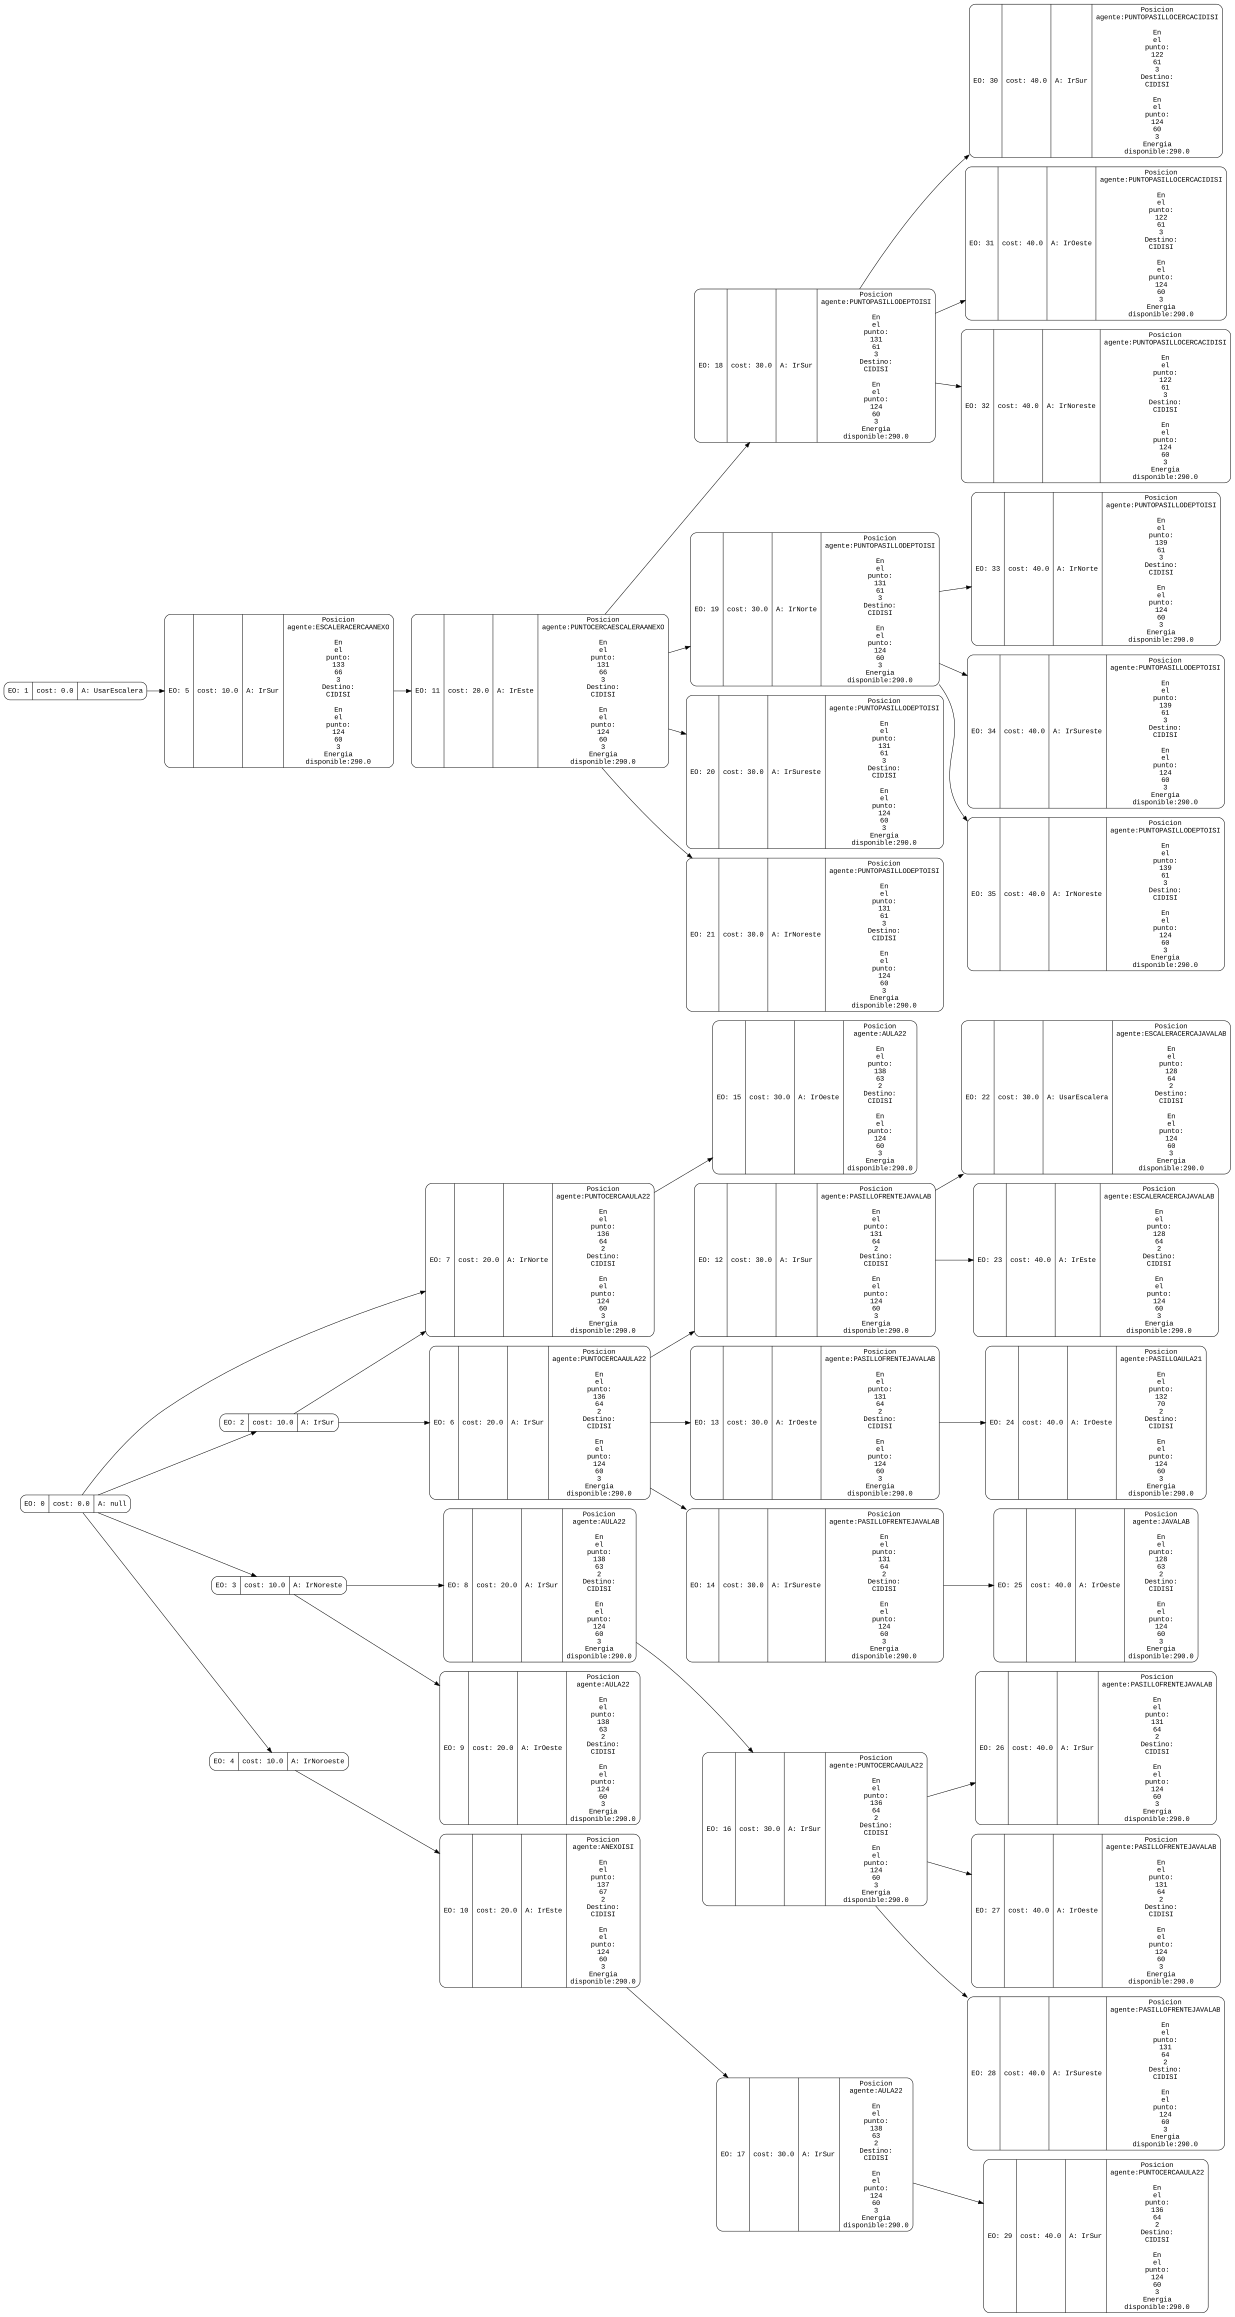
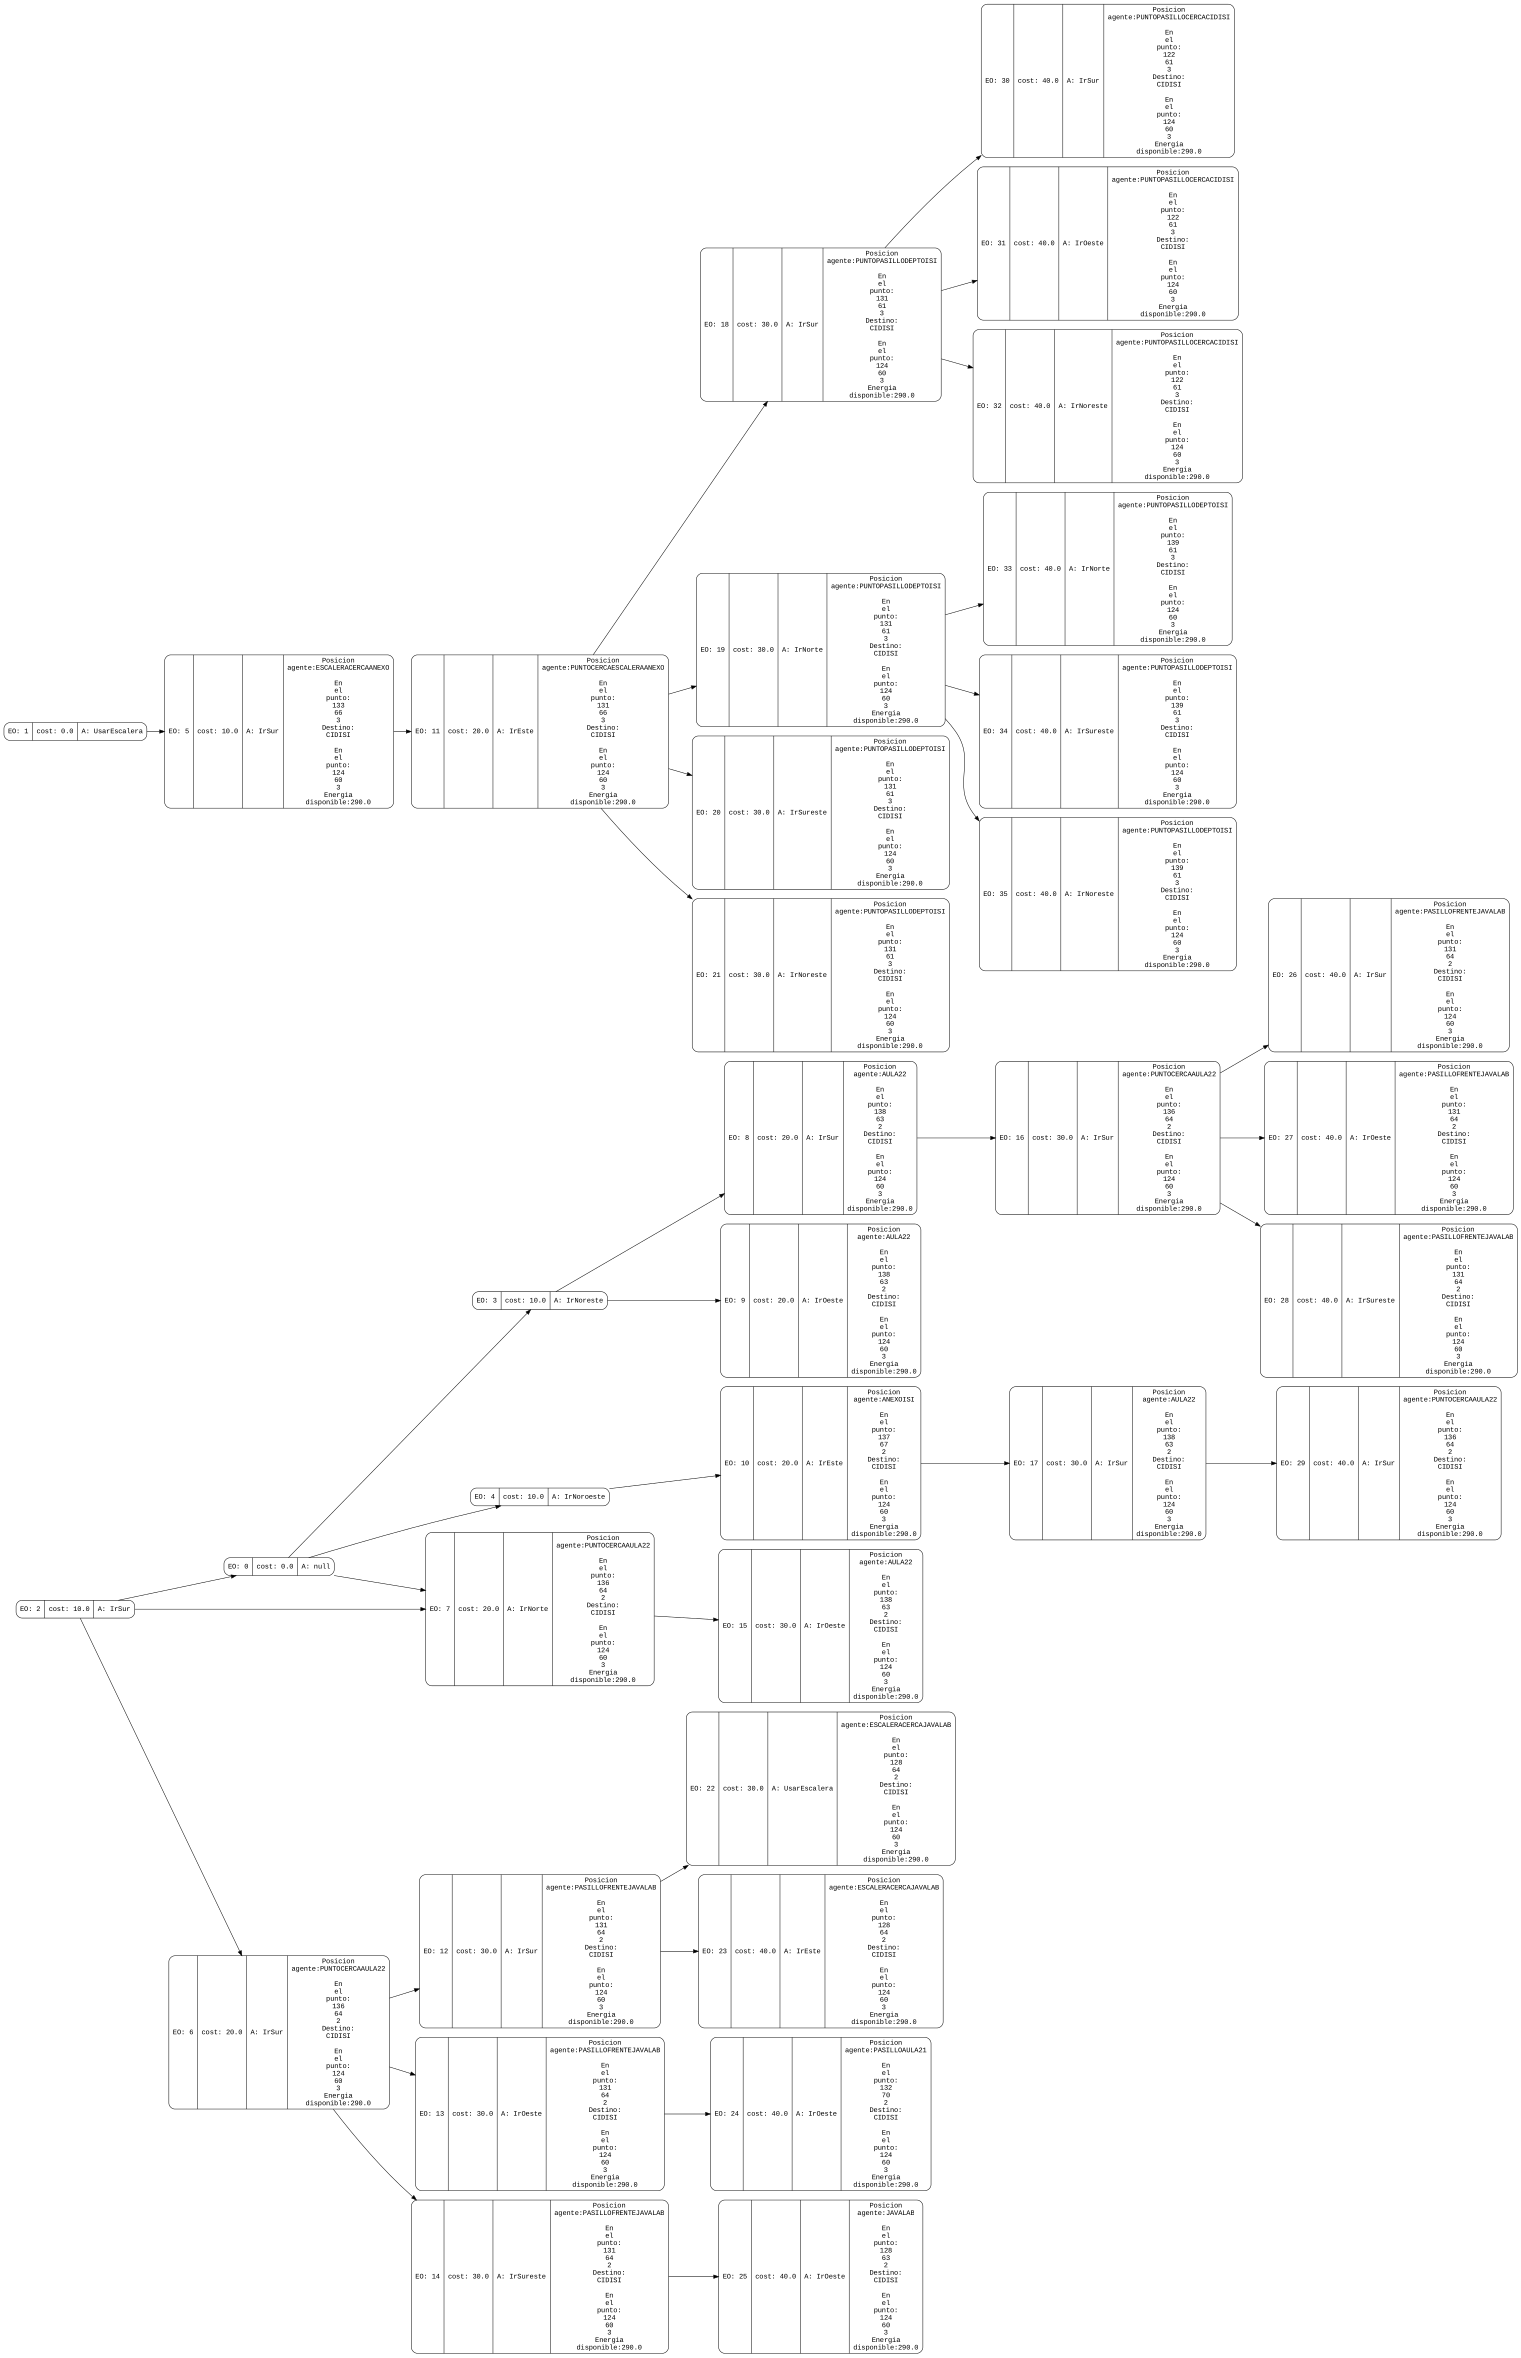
(175, 1464) -> (175, 1588)
